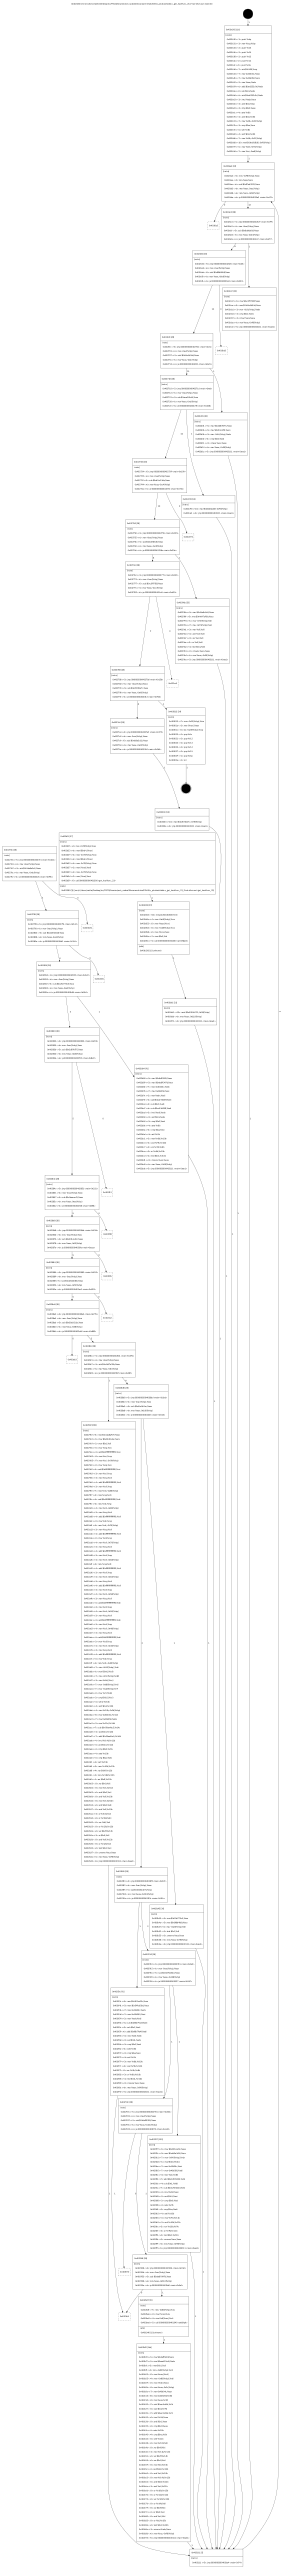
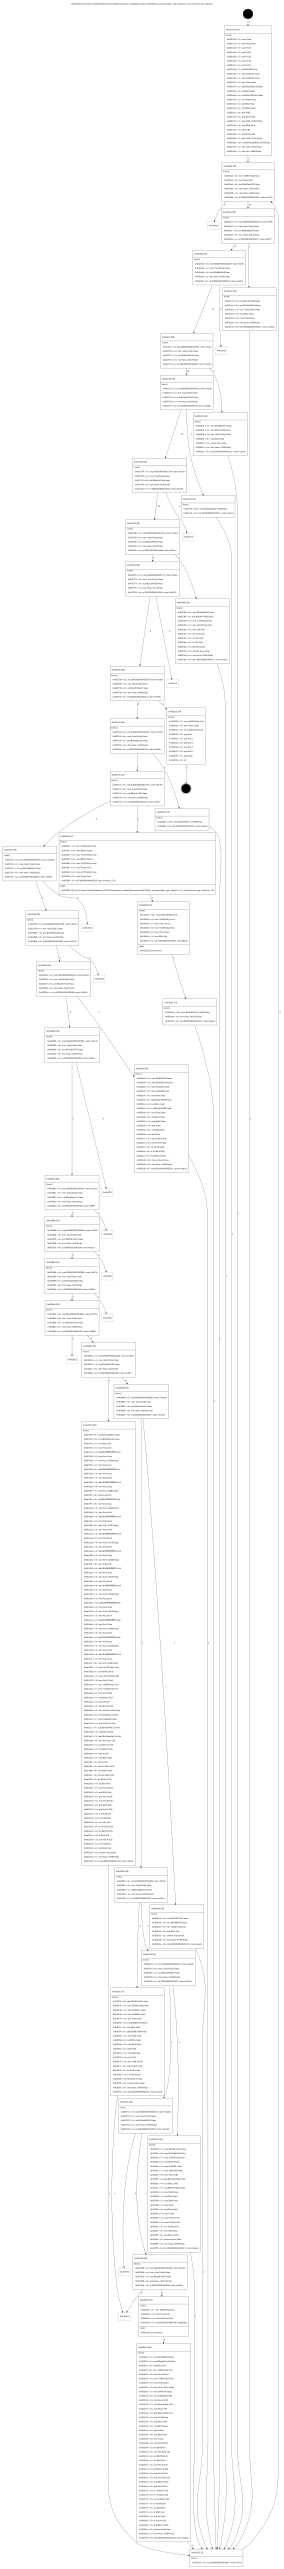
none -> (137, 789)
